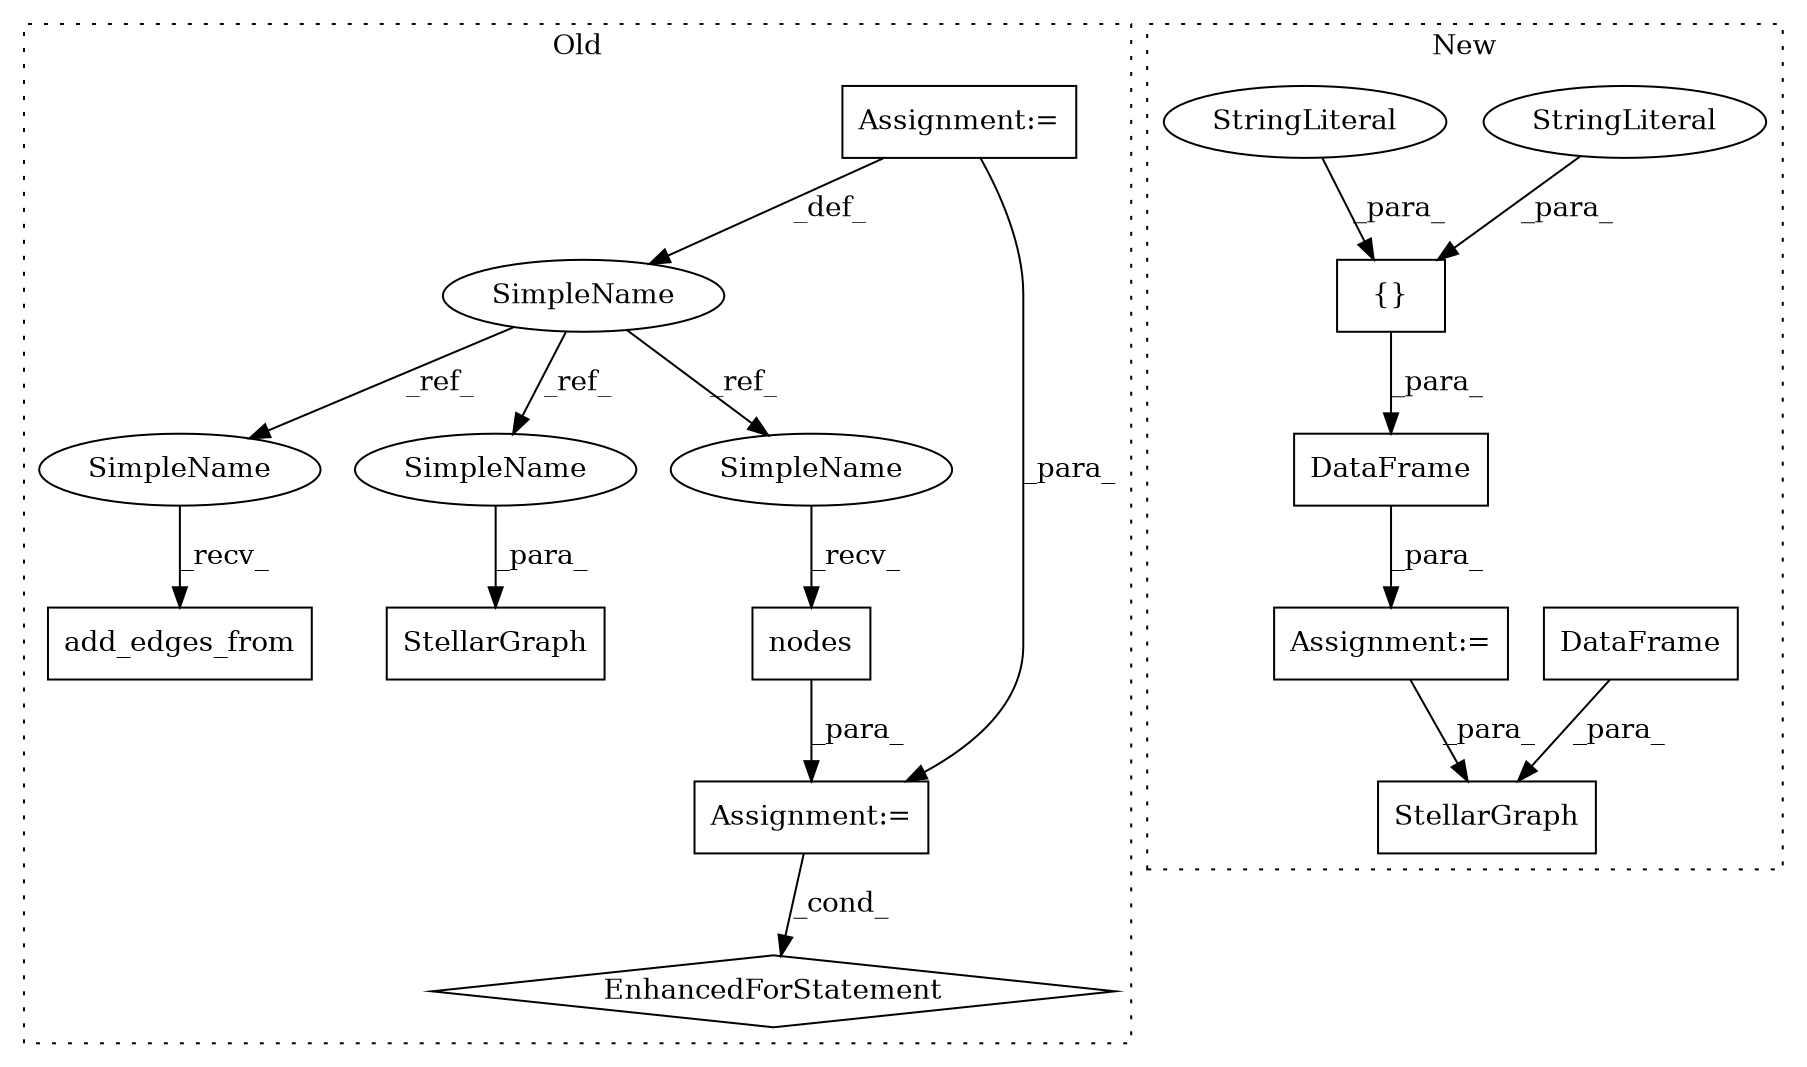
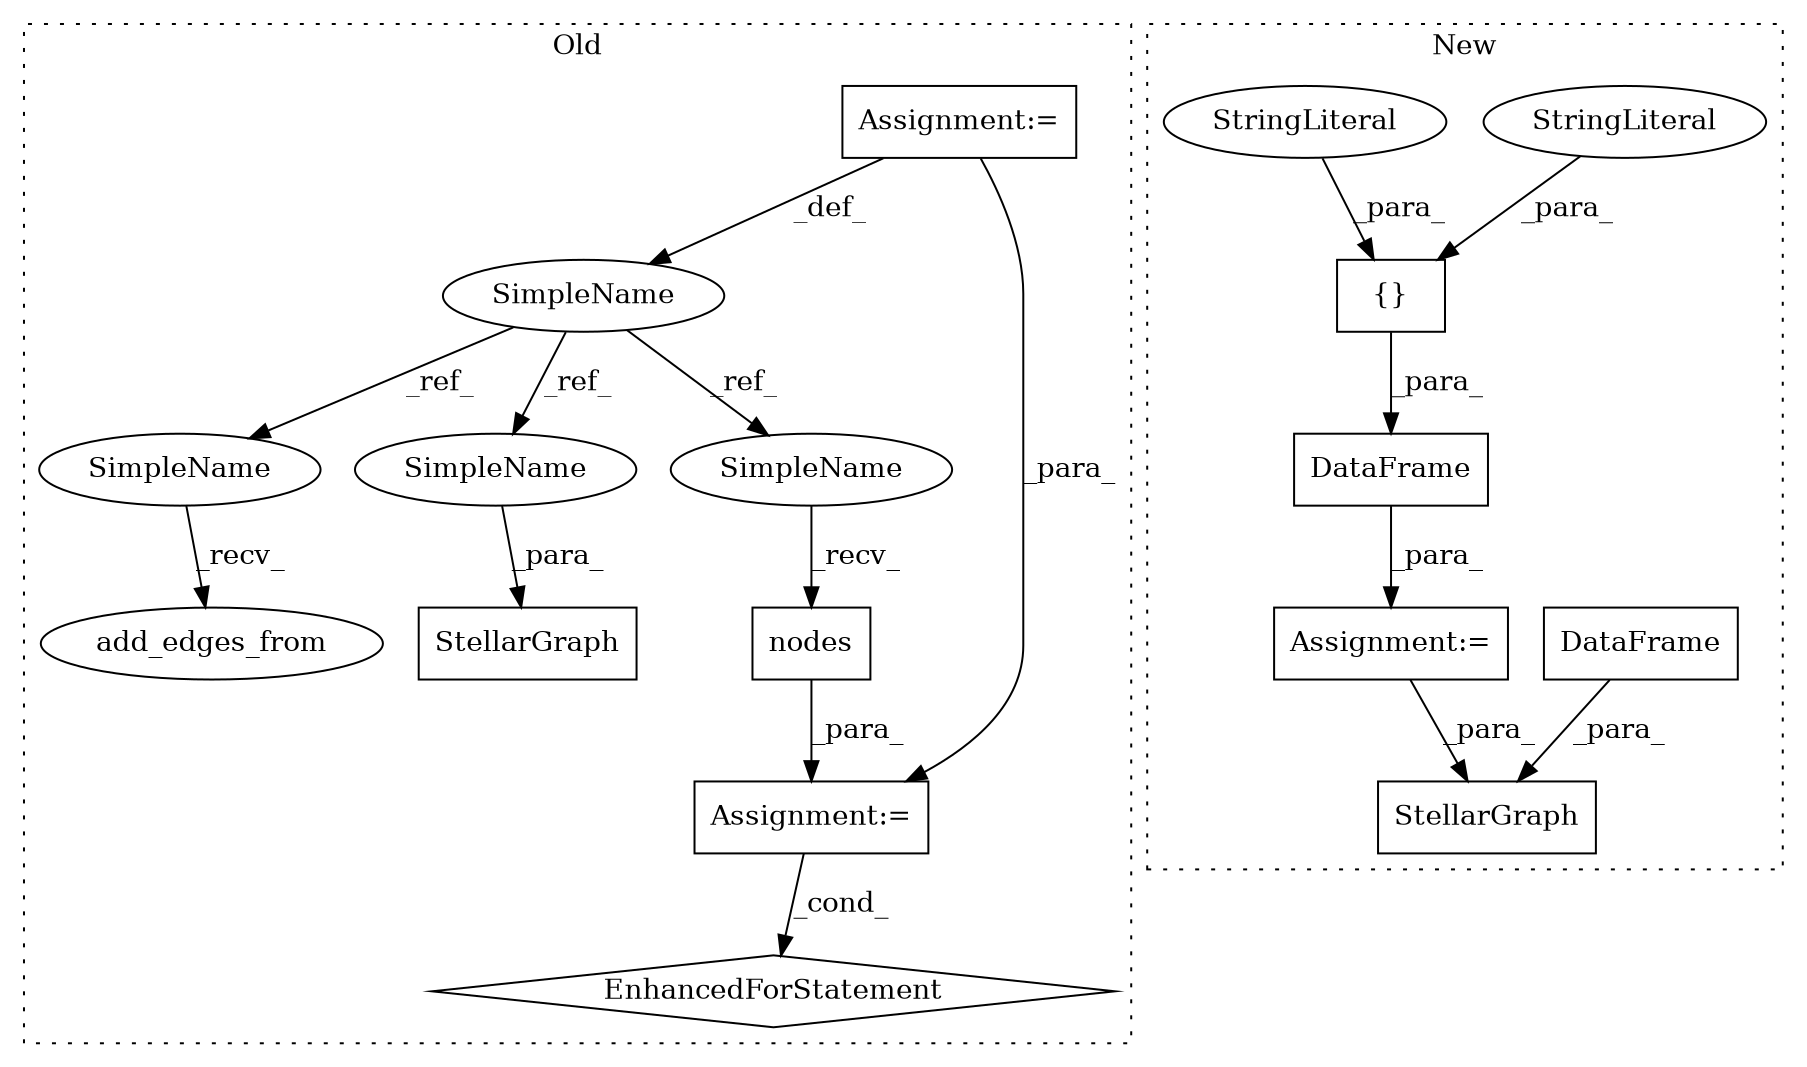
(180, 644) -> (212, 644)
